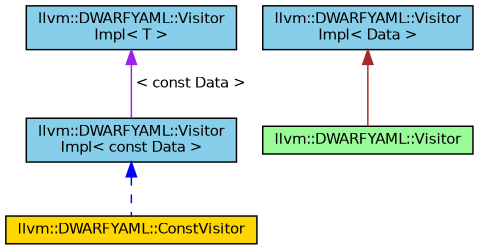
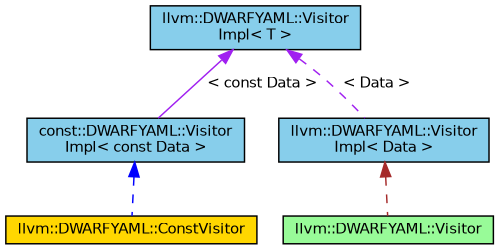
none -> (334, 87)
(368, 95) -> (387, 196)
(131, 140) -> (136, 140)
